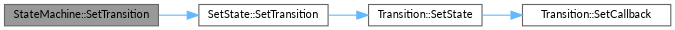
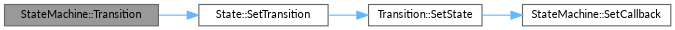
(81, 15) -> (81, 15)
(263, 15) -> (263, 15)
(597, 15) -> (597, 15)
